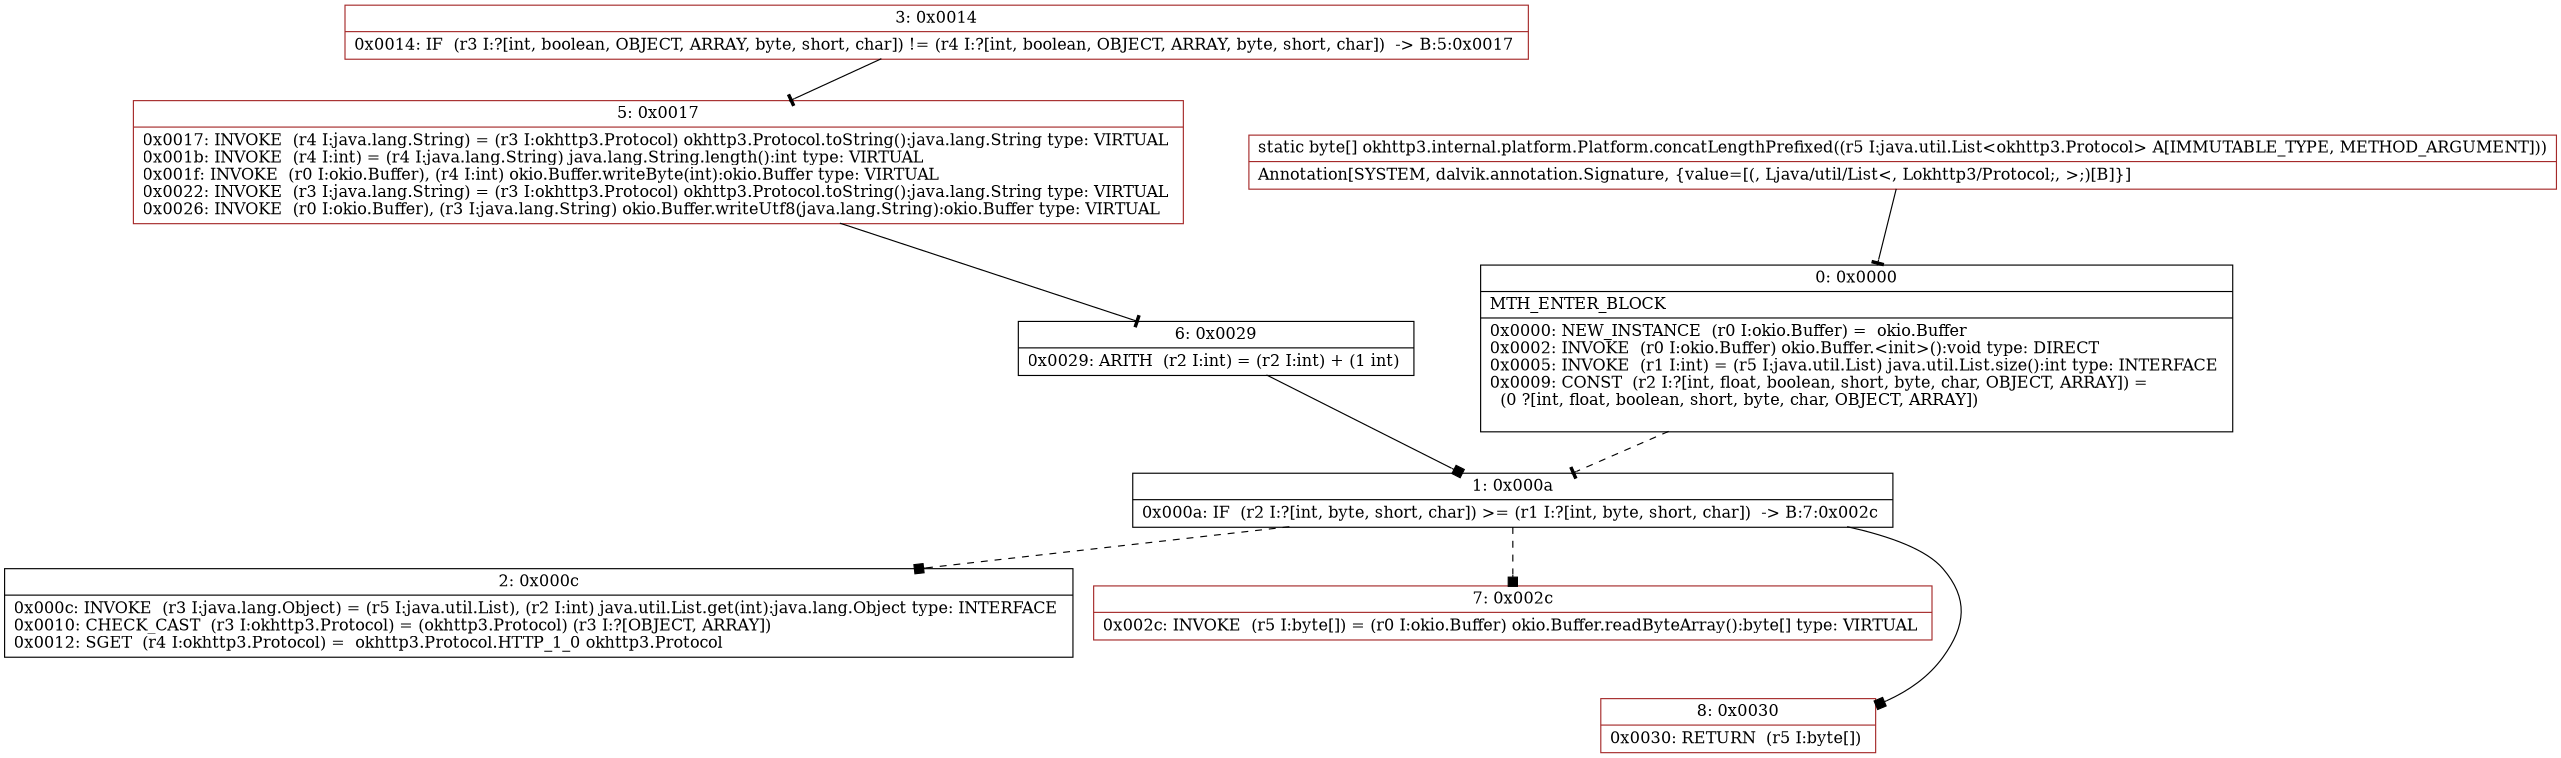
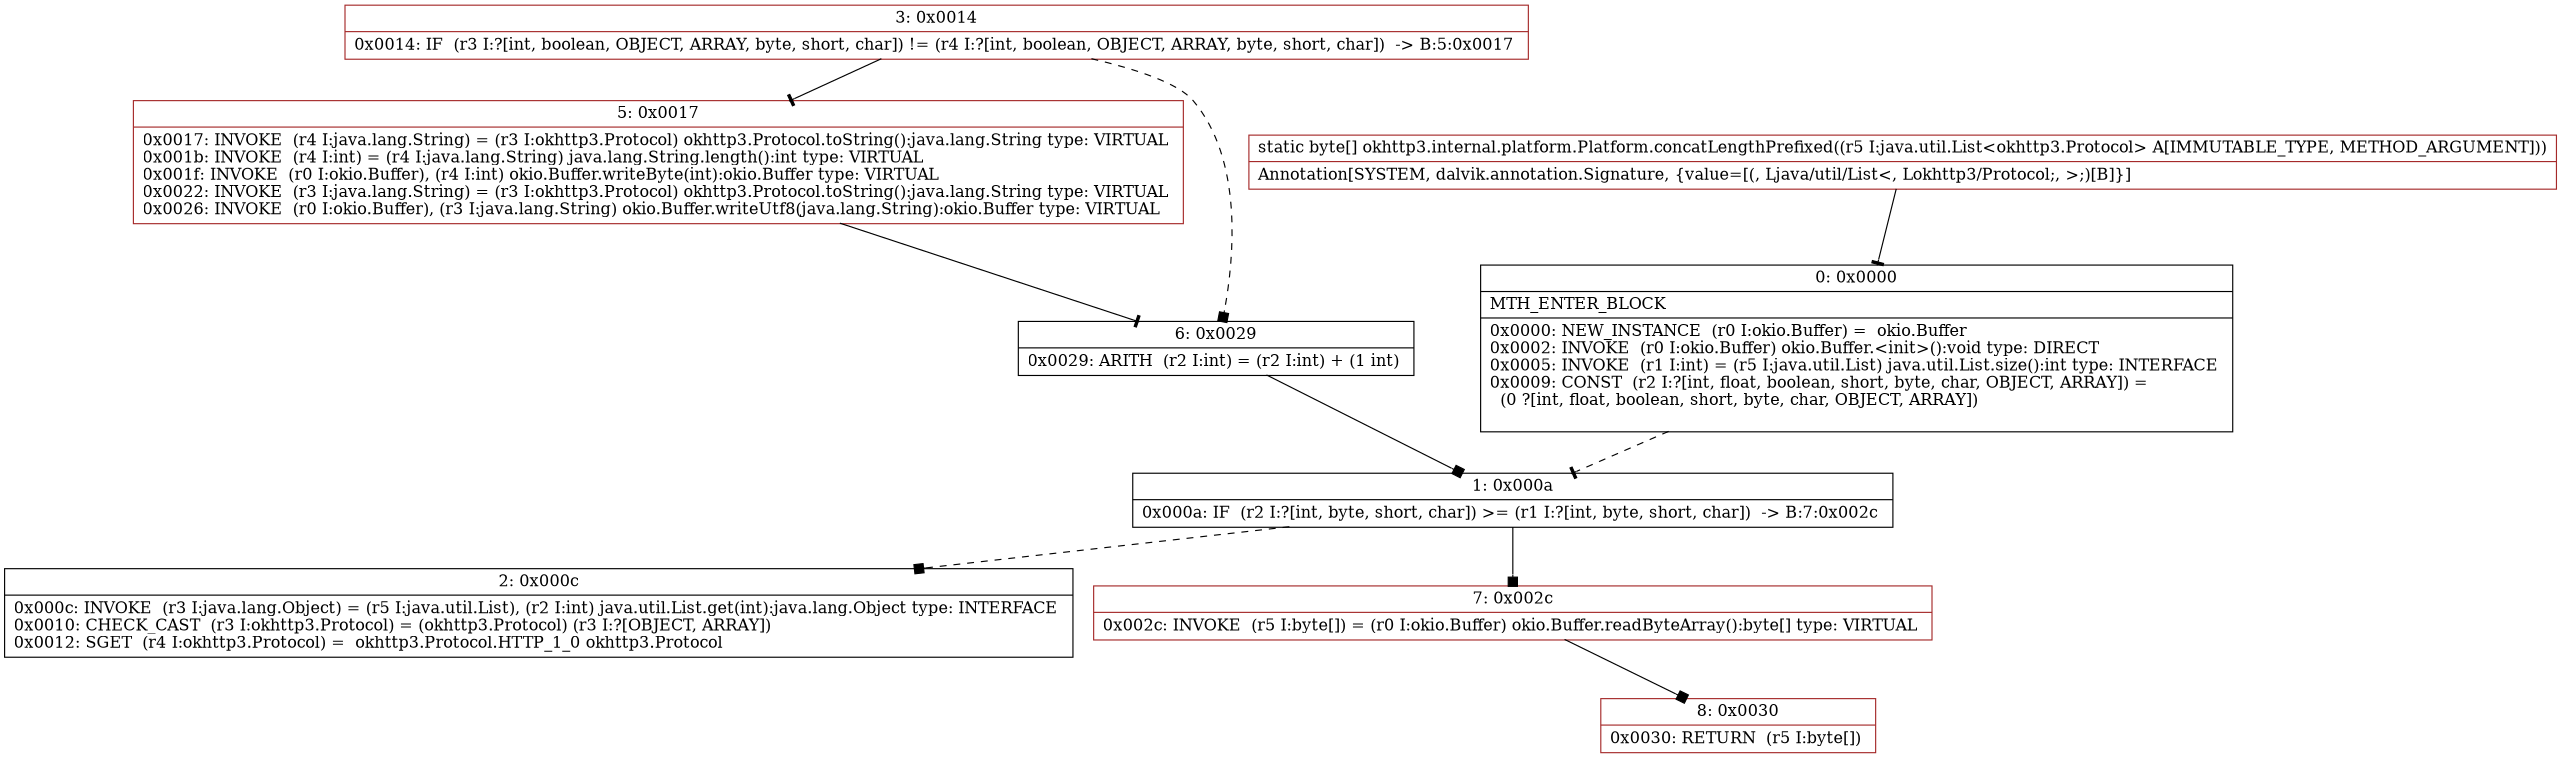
none -> (1219, 147)
(1513, 551) -> (1513, 551)
(1959, 596) -> (1620, 667)
